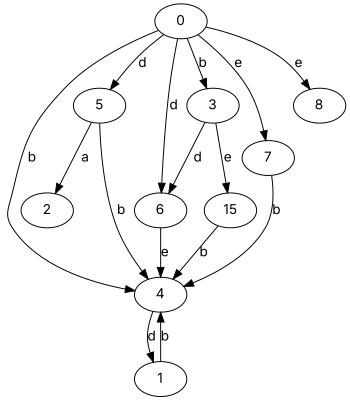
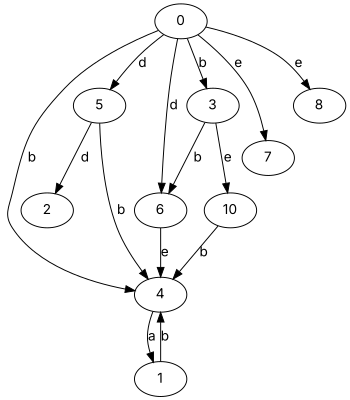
(85, 158) -> (85, 158)
(198, 158) -> (198, 158)
(230, 210) -> (230, 210)
(254, 243) -> none
(152, 337) -> (152, 337)
